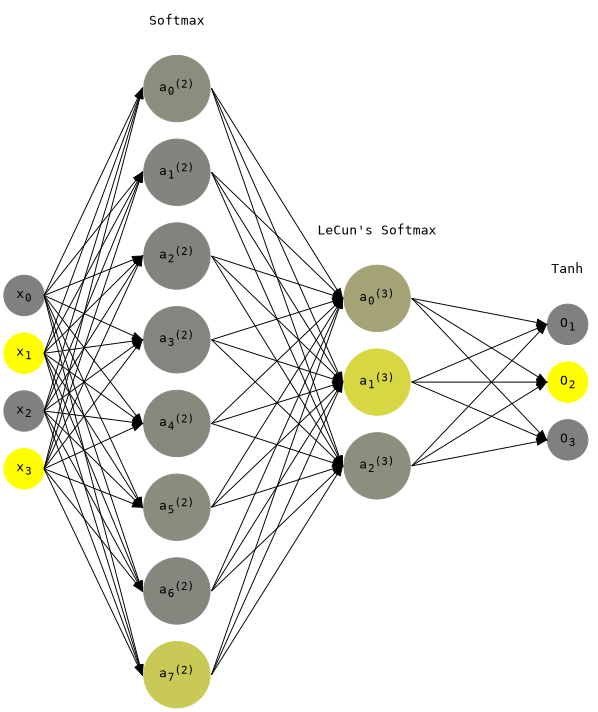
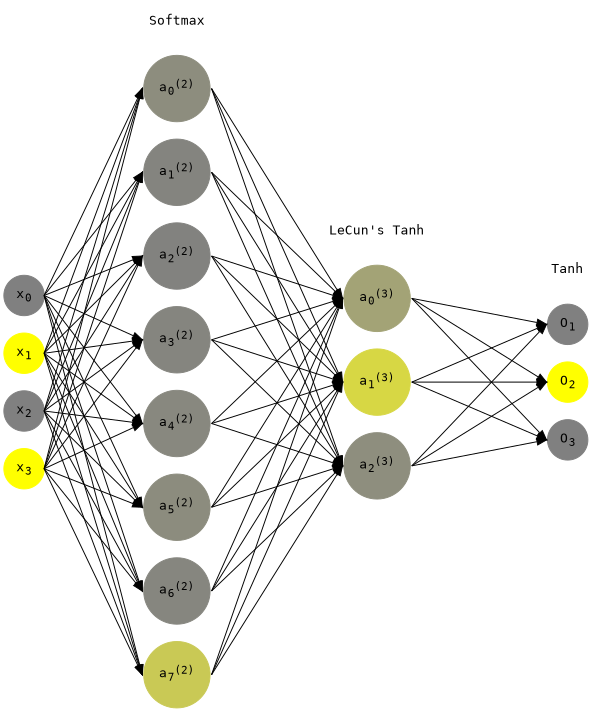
(377, 231) -> (377, 231)
